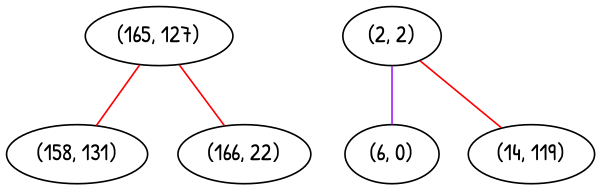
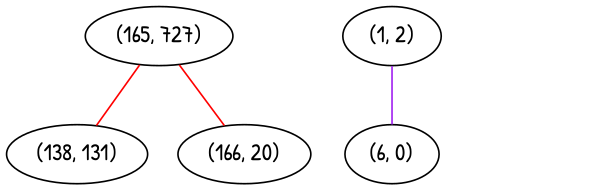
(159, 36) -> (159, 36)
(392, 36) -> (392, 36)
(77, 154) -> (77, 154)
(244, 154) -> (244, 154)
(531, 154) -> none
